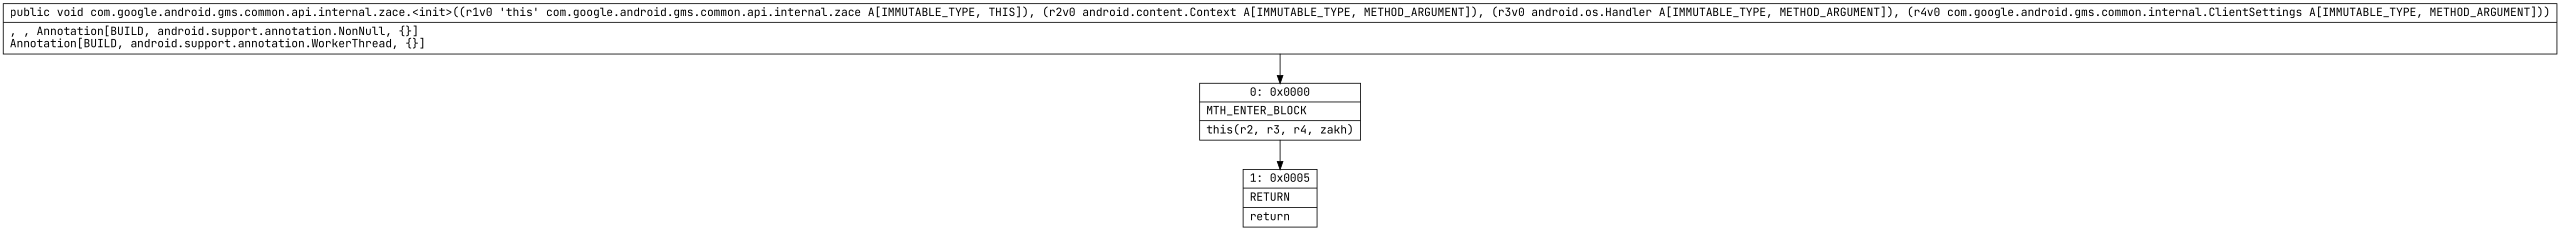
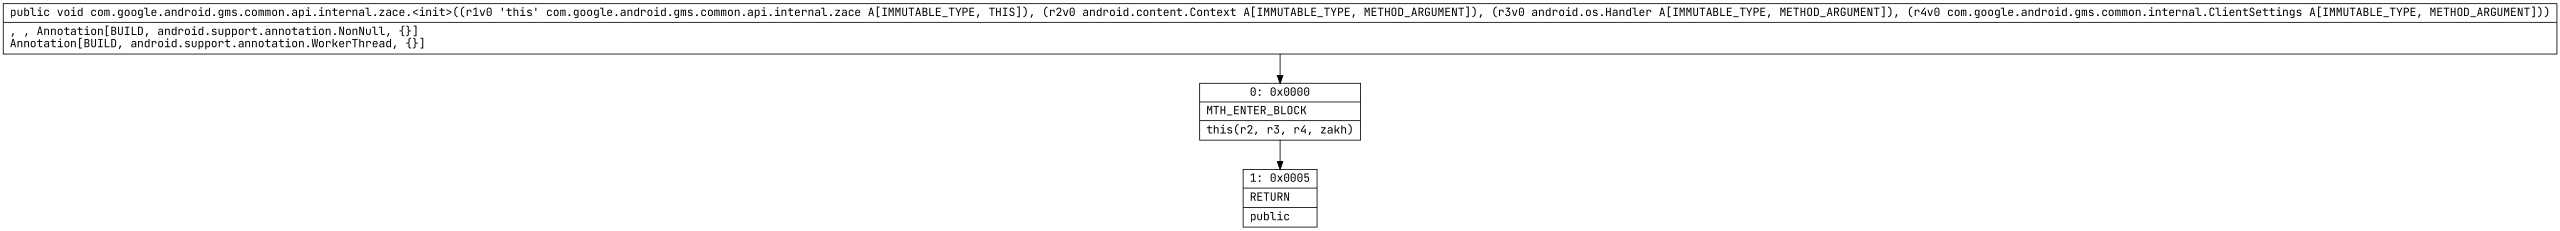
(1270, 217) -> (1270, 217)
